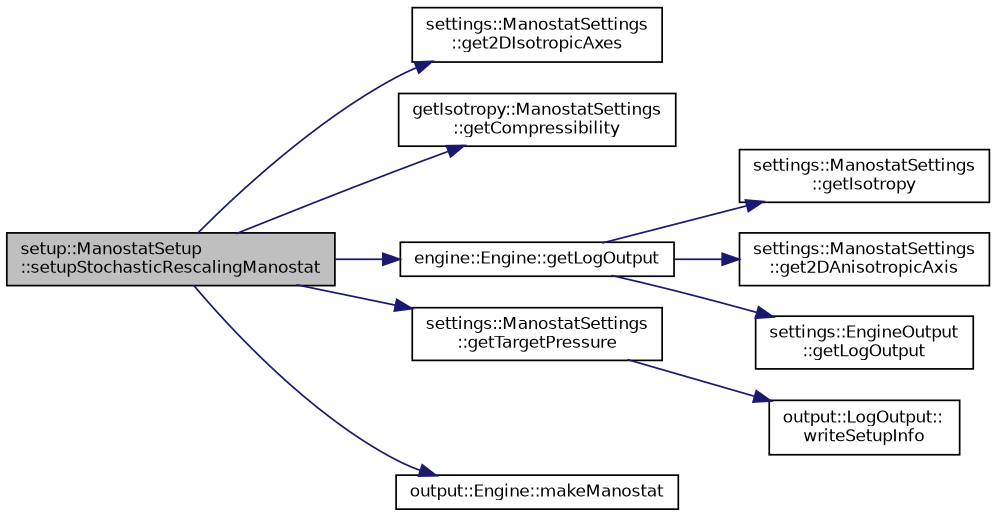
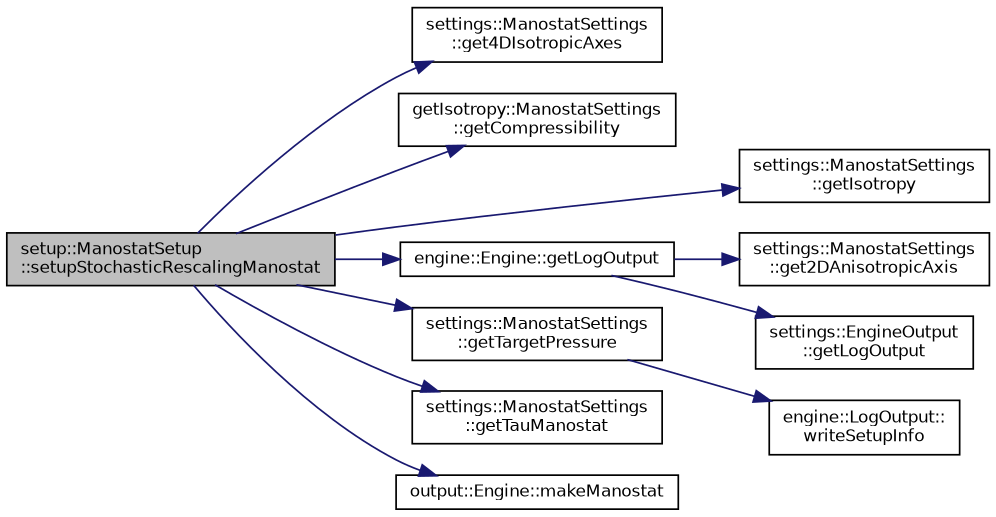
(537, 35) -> (537, 35)
(674, 224) -> (529, 211)
none -> (537, 417)
(864, 428) -> (864, 428)
